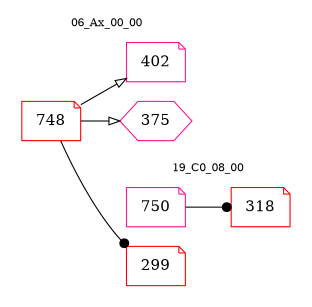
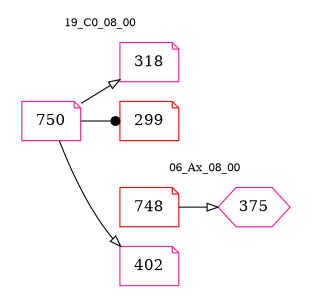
(107, 23) -> (205, 168)
(99, 94) -> (82, 192)
(87, 193) -> (96, 121)
(204, 207) -> (96, 94)
(261, 207) -> (149, 62)
